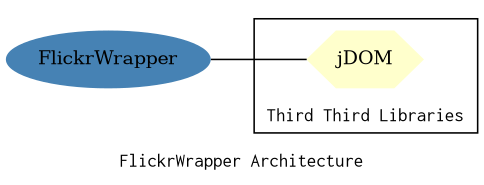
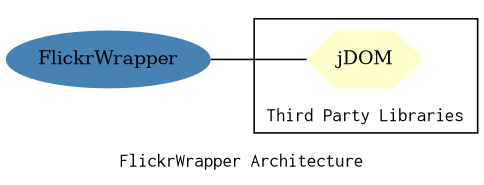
(366, 117) -> (366, 117)
